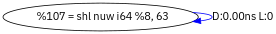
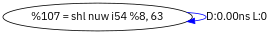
(101, 17) -> (98, 17)
